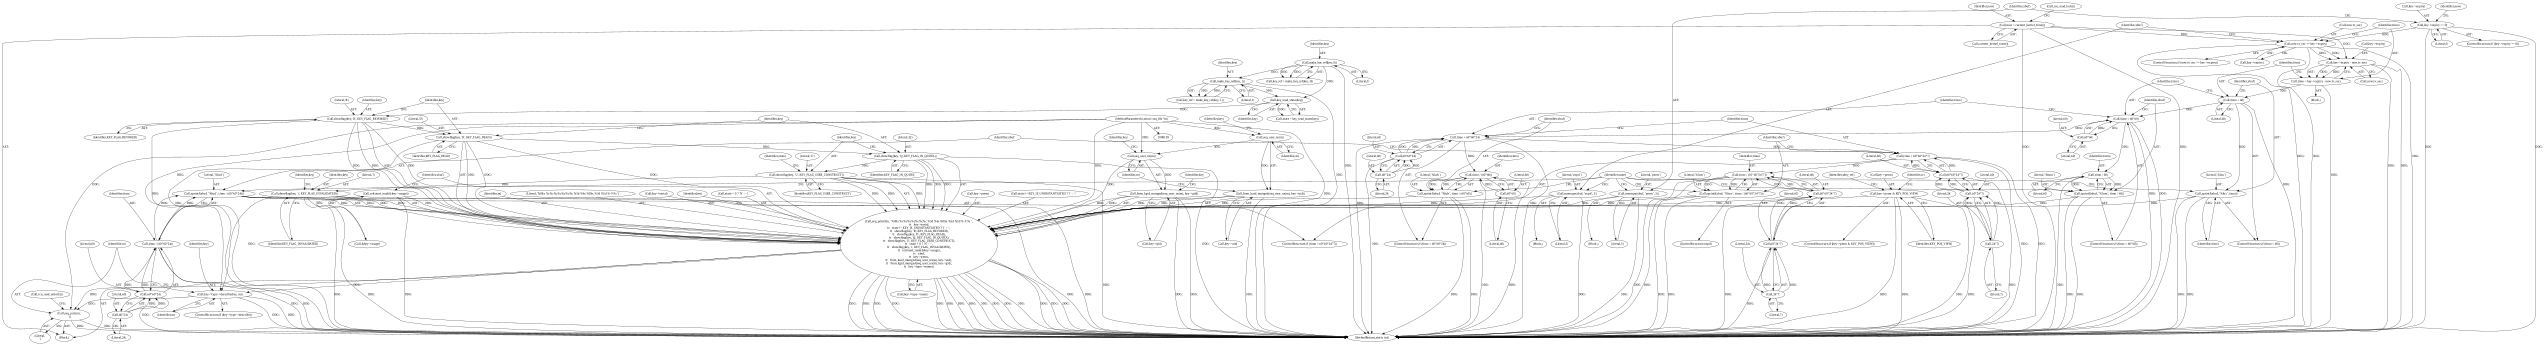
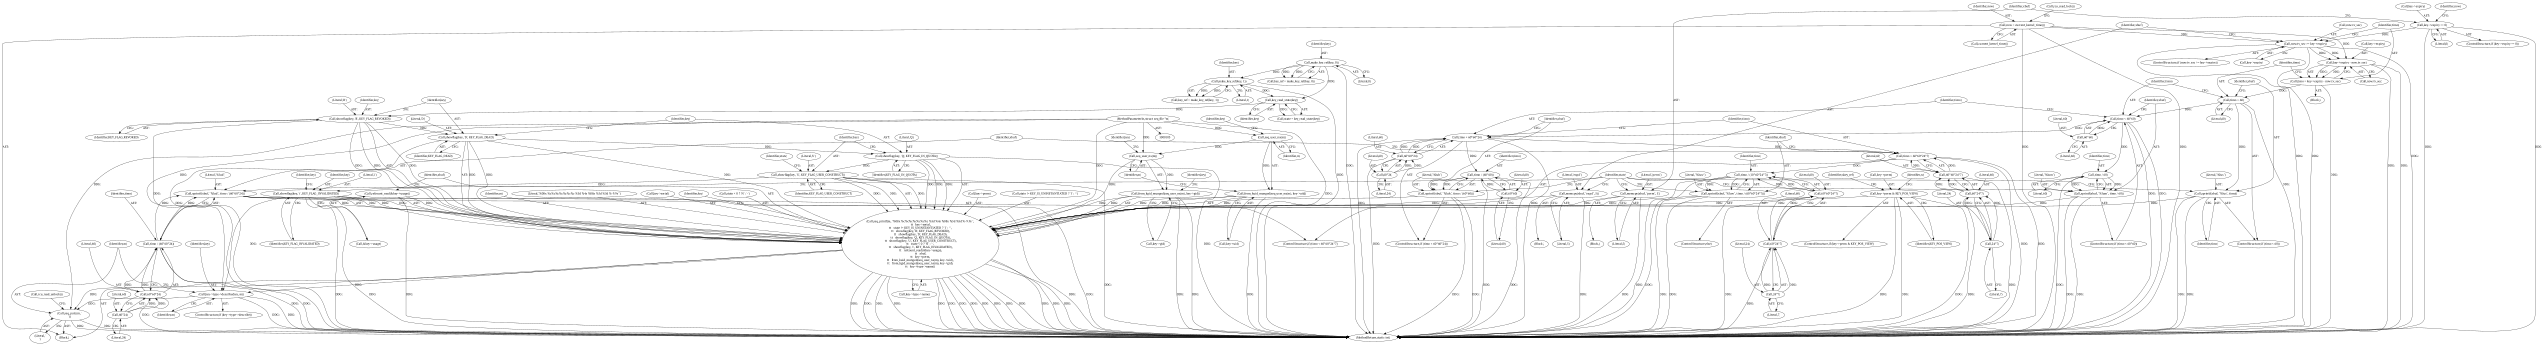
(1174, 203) -> (1175, 203)
(1696, 244) -> (1696, 244)
